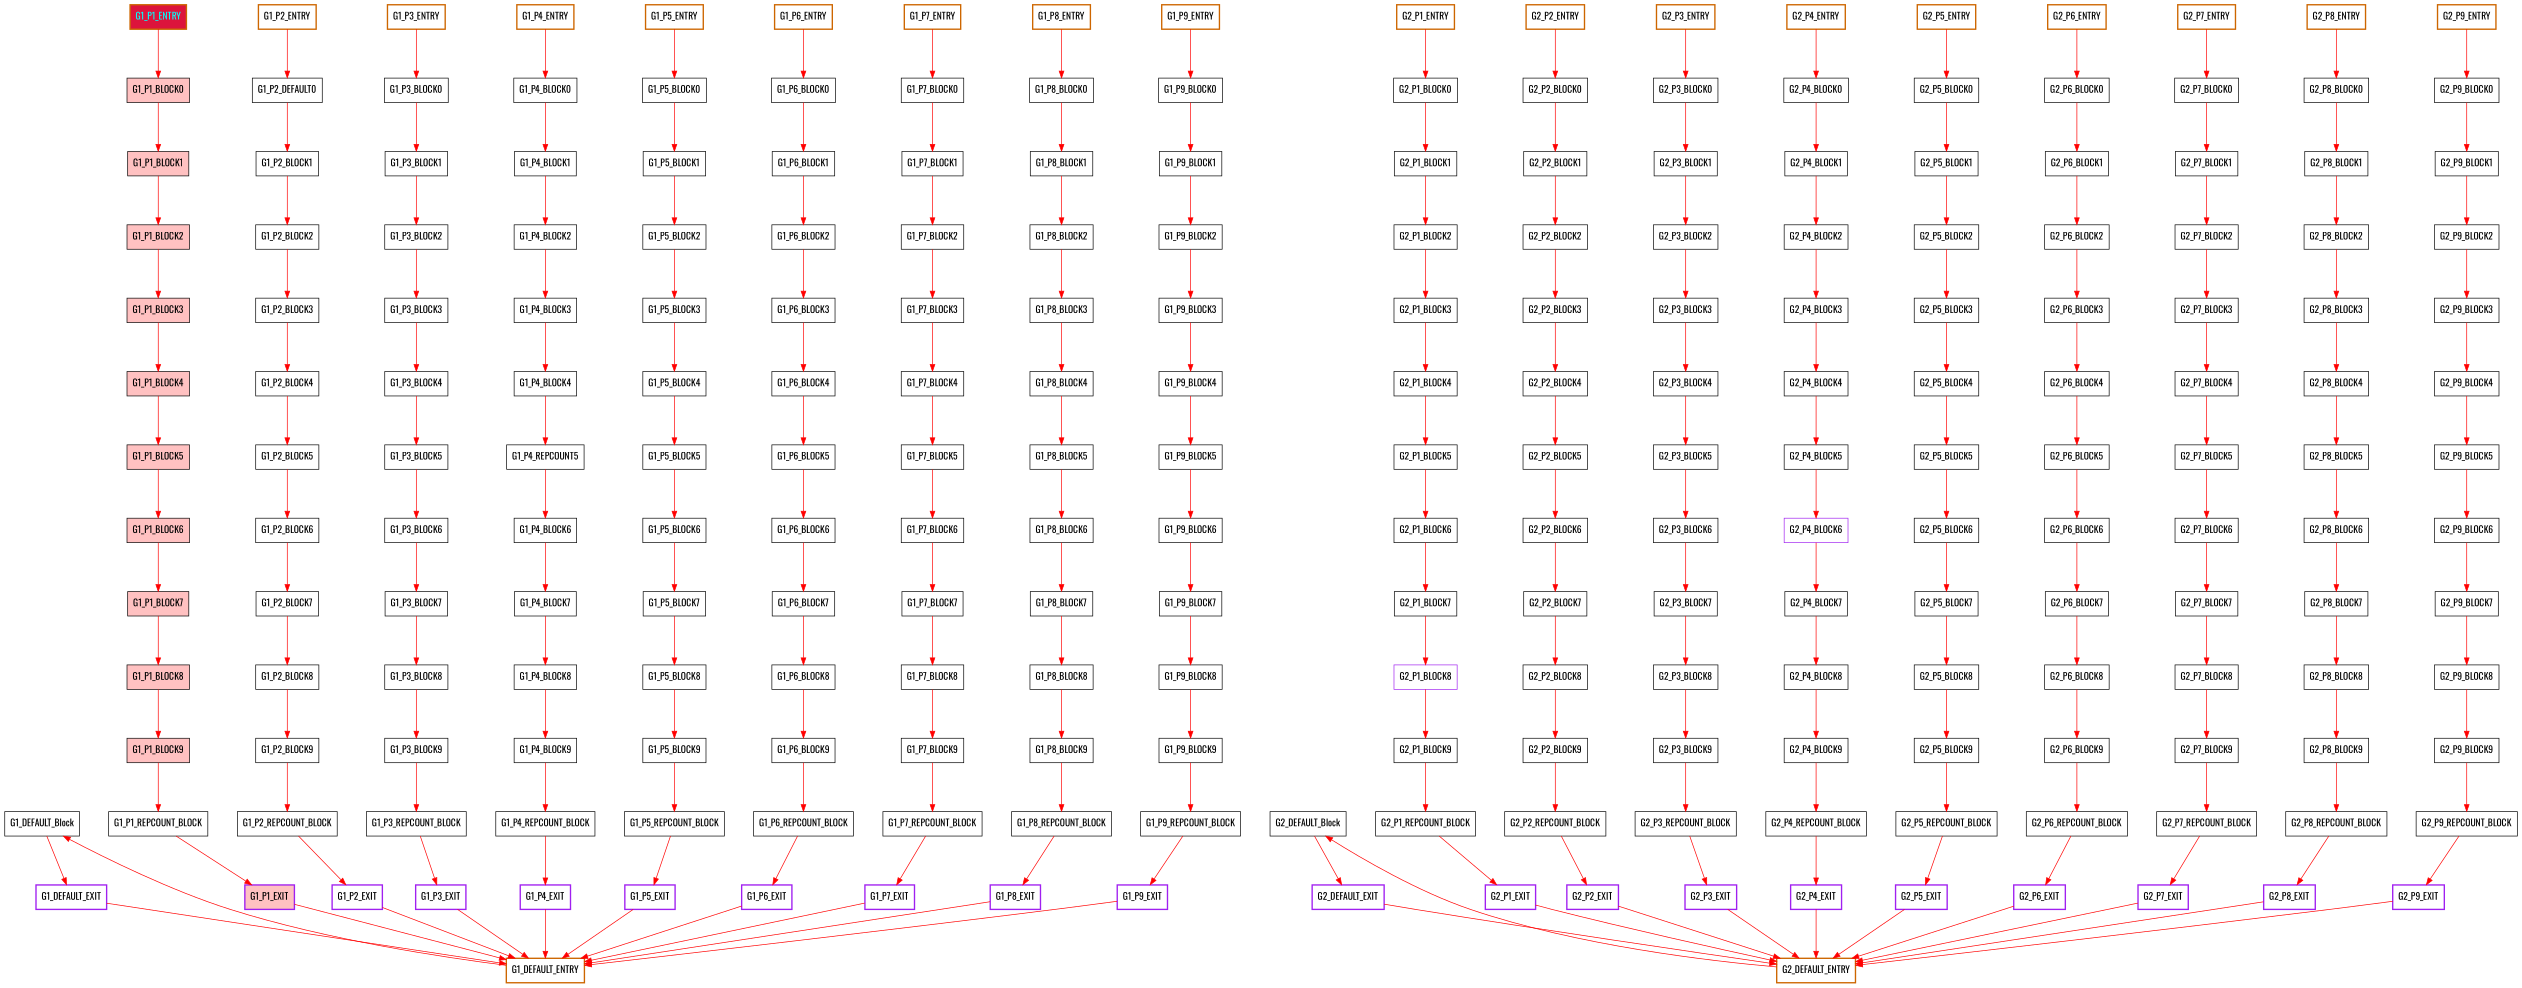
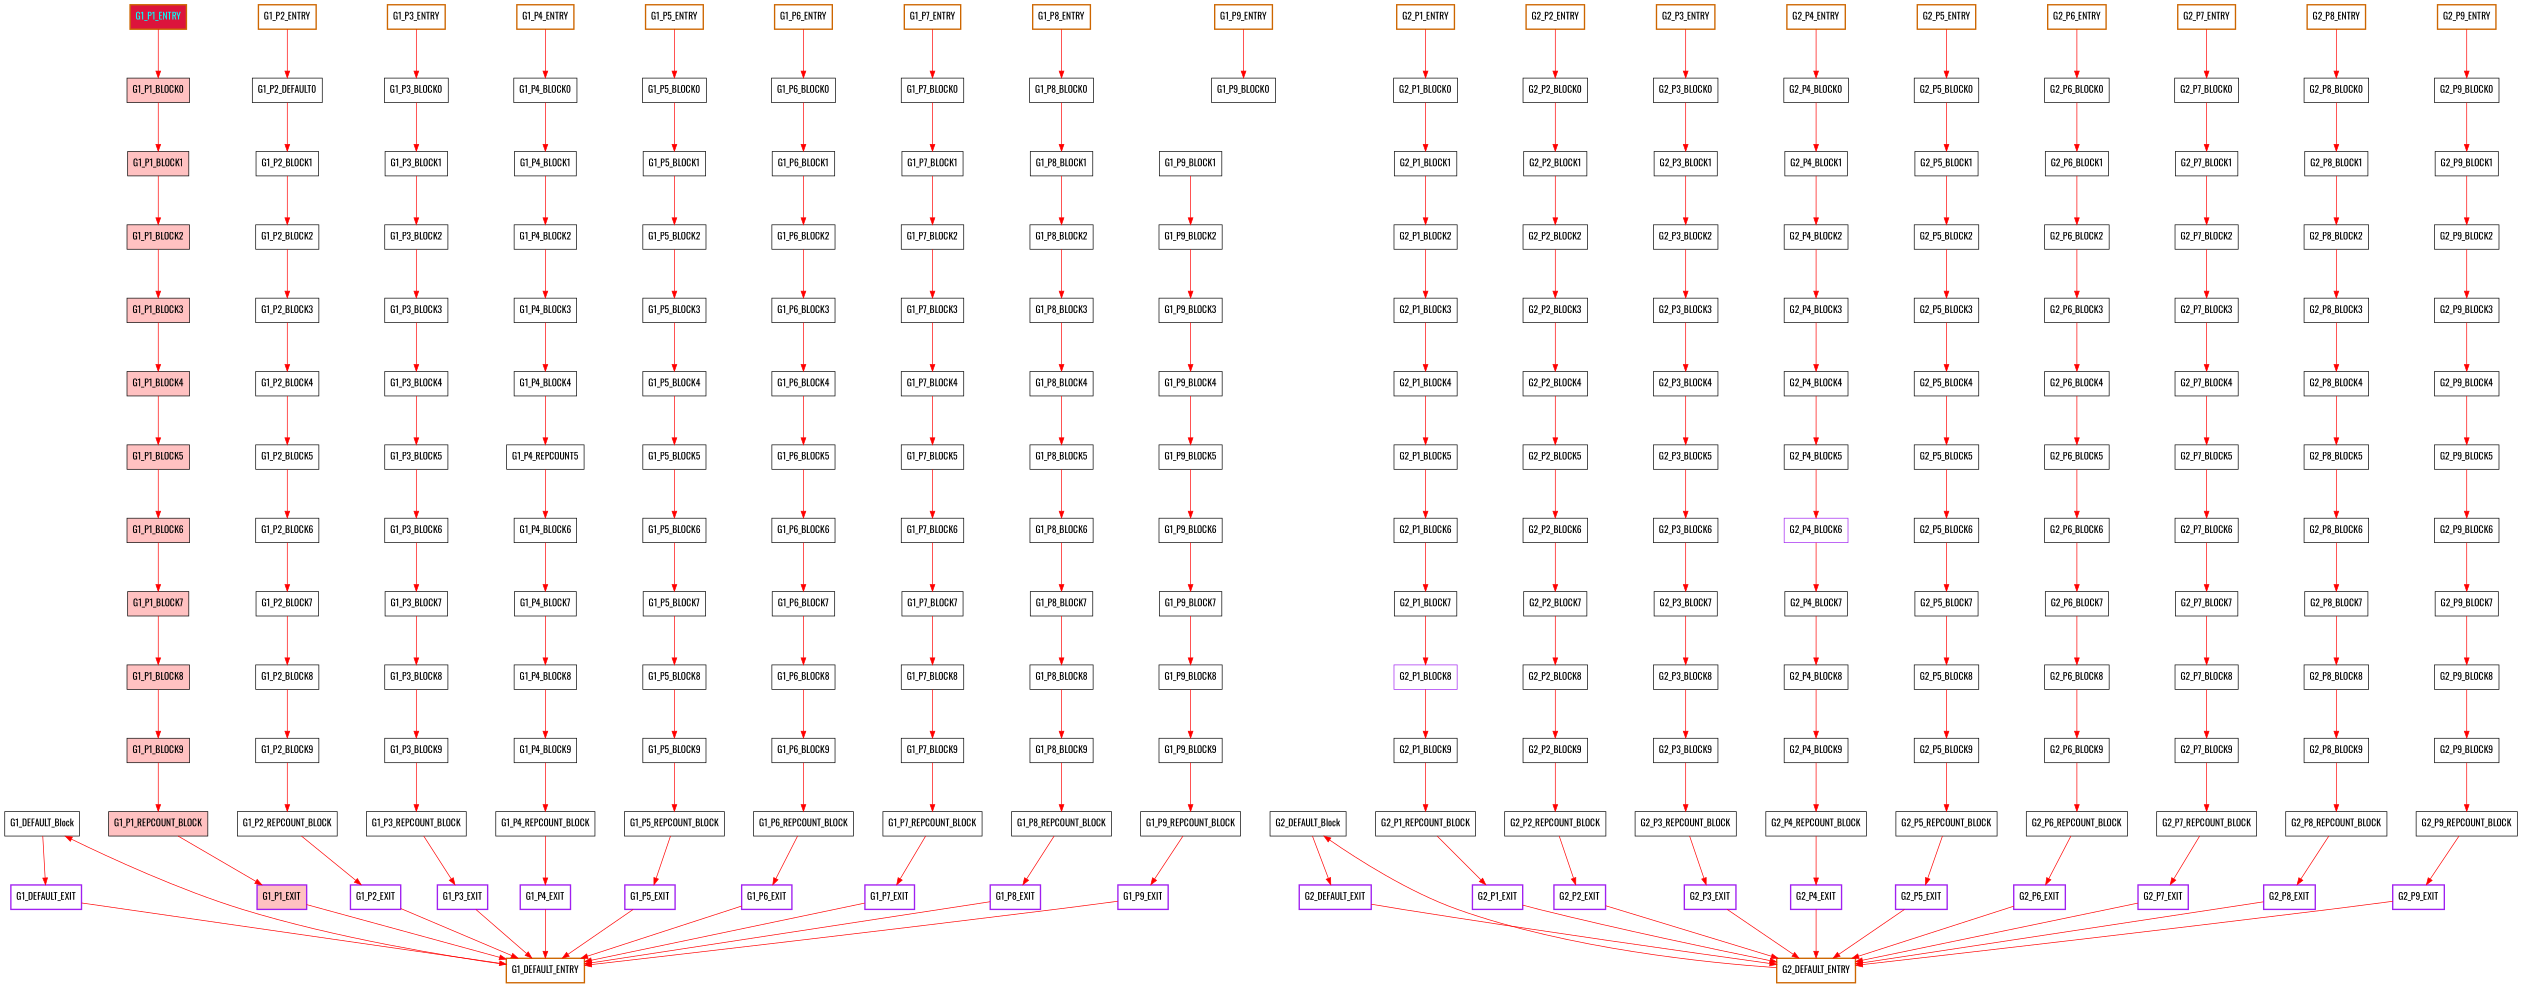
(1191, 123) -> none
(158, 824) -> (158, 824)
